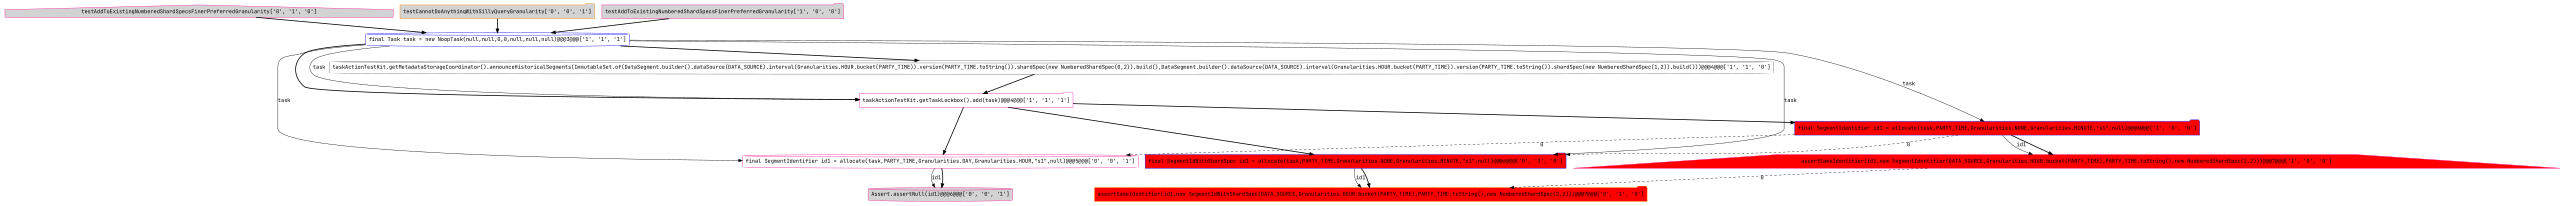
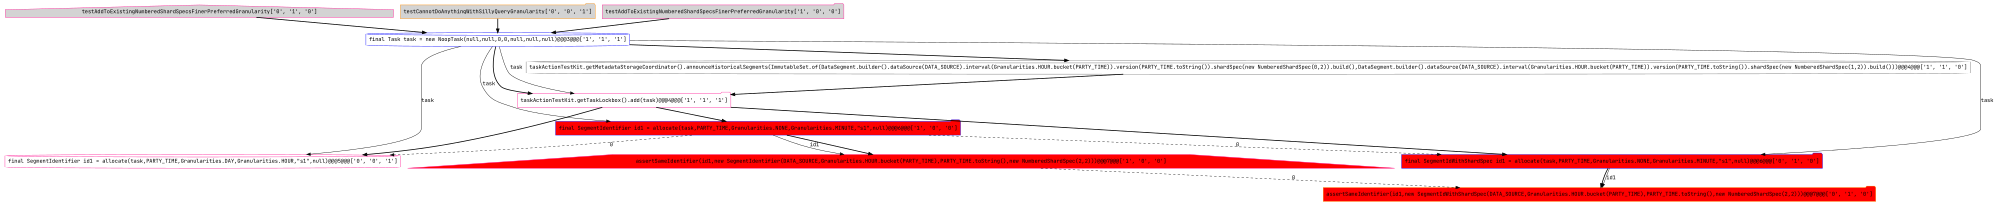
(940, 194) -> none
